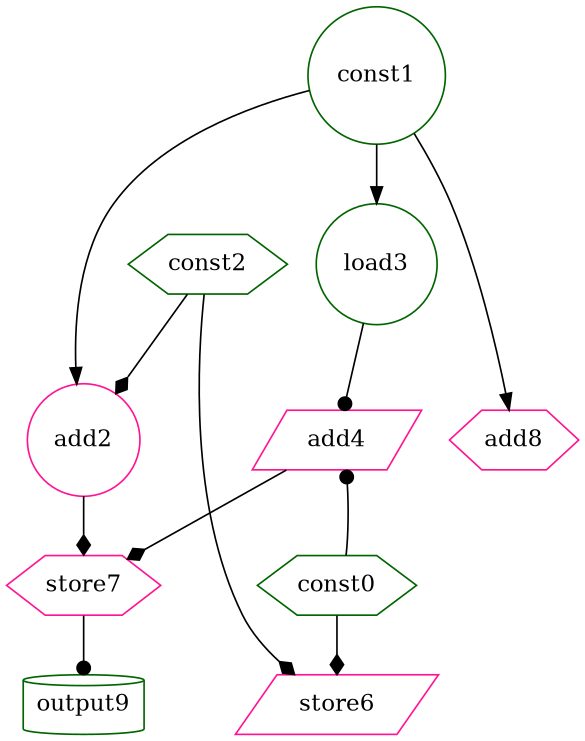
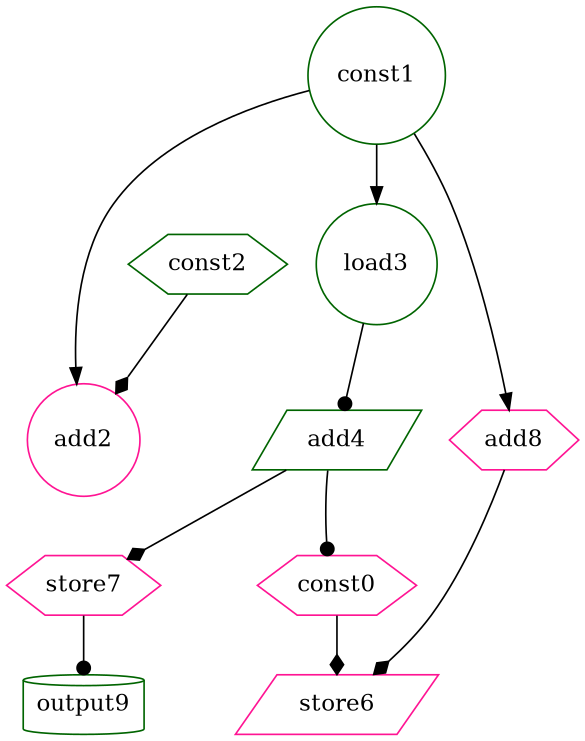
(337, 440) -> (337, 440)
(206, 487) -> (458, 573)
(84, 515) -> none
(348, 520) -> (326, 506)
(337, 585) -> (337, 585)
